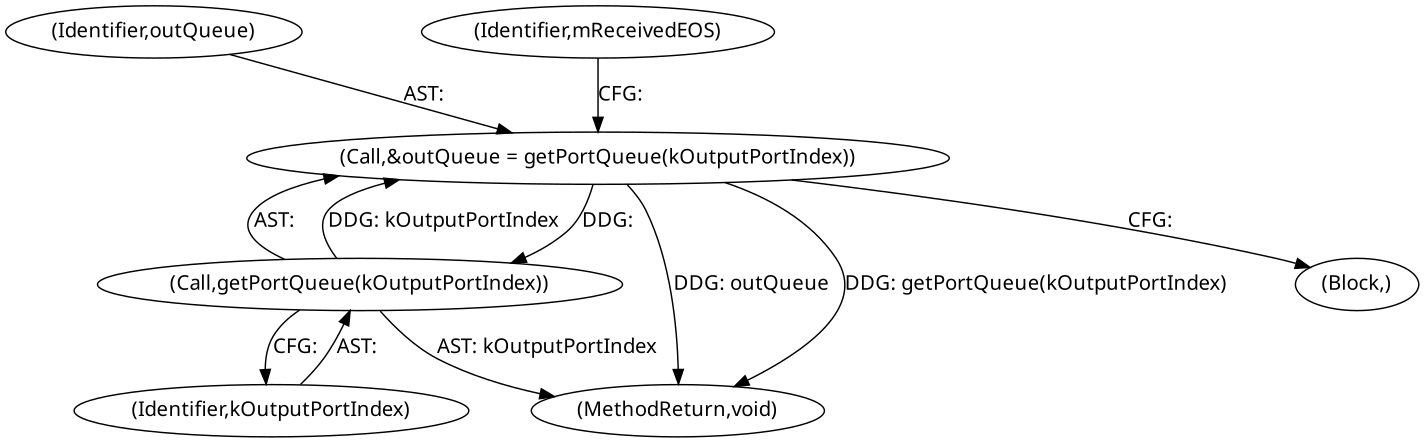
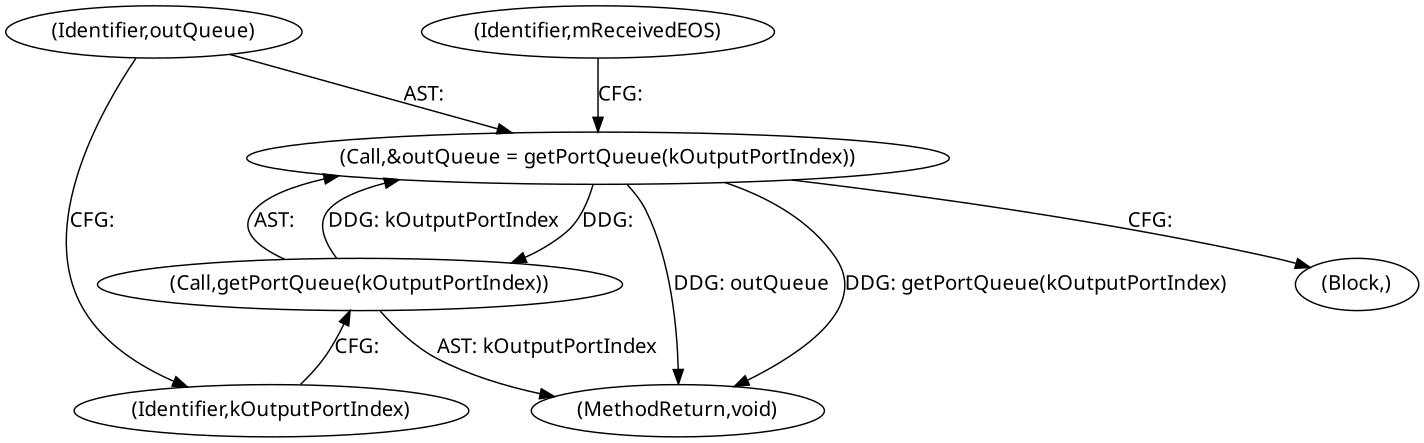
(274, 335) -> (67, 236)
(360, 348) -> (360, 348)
